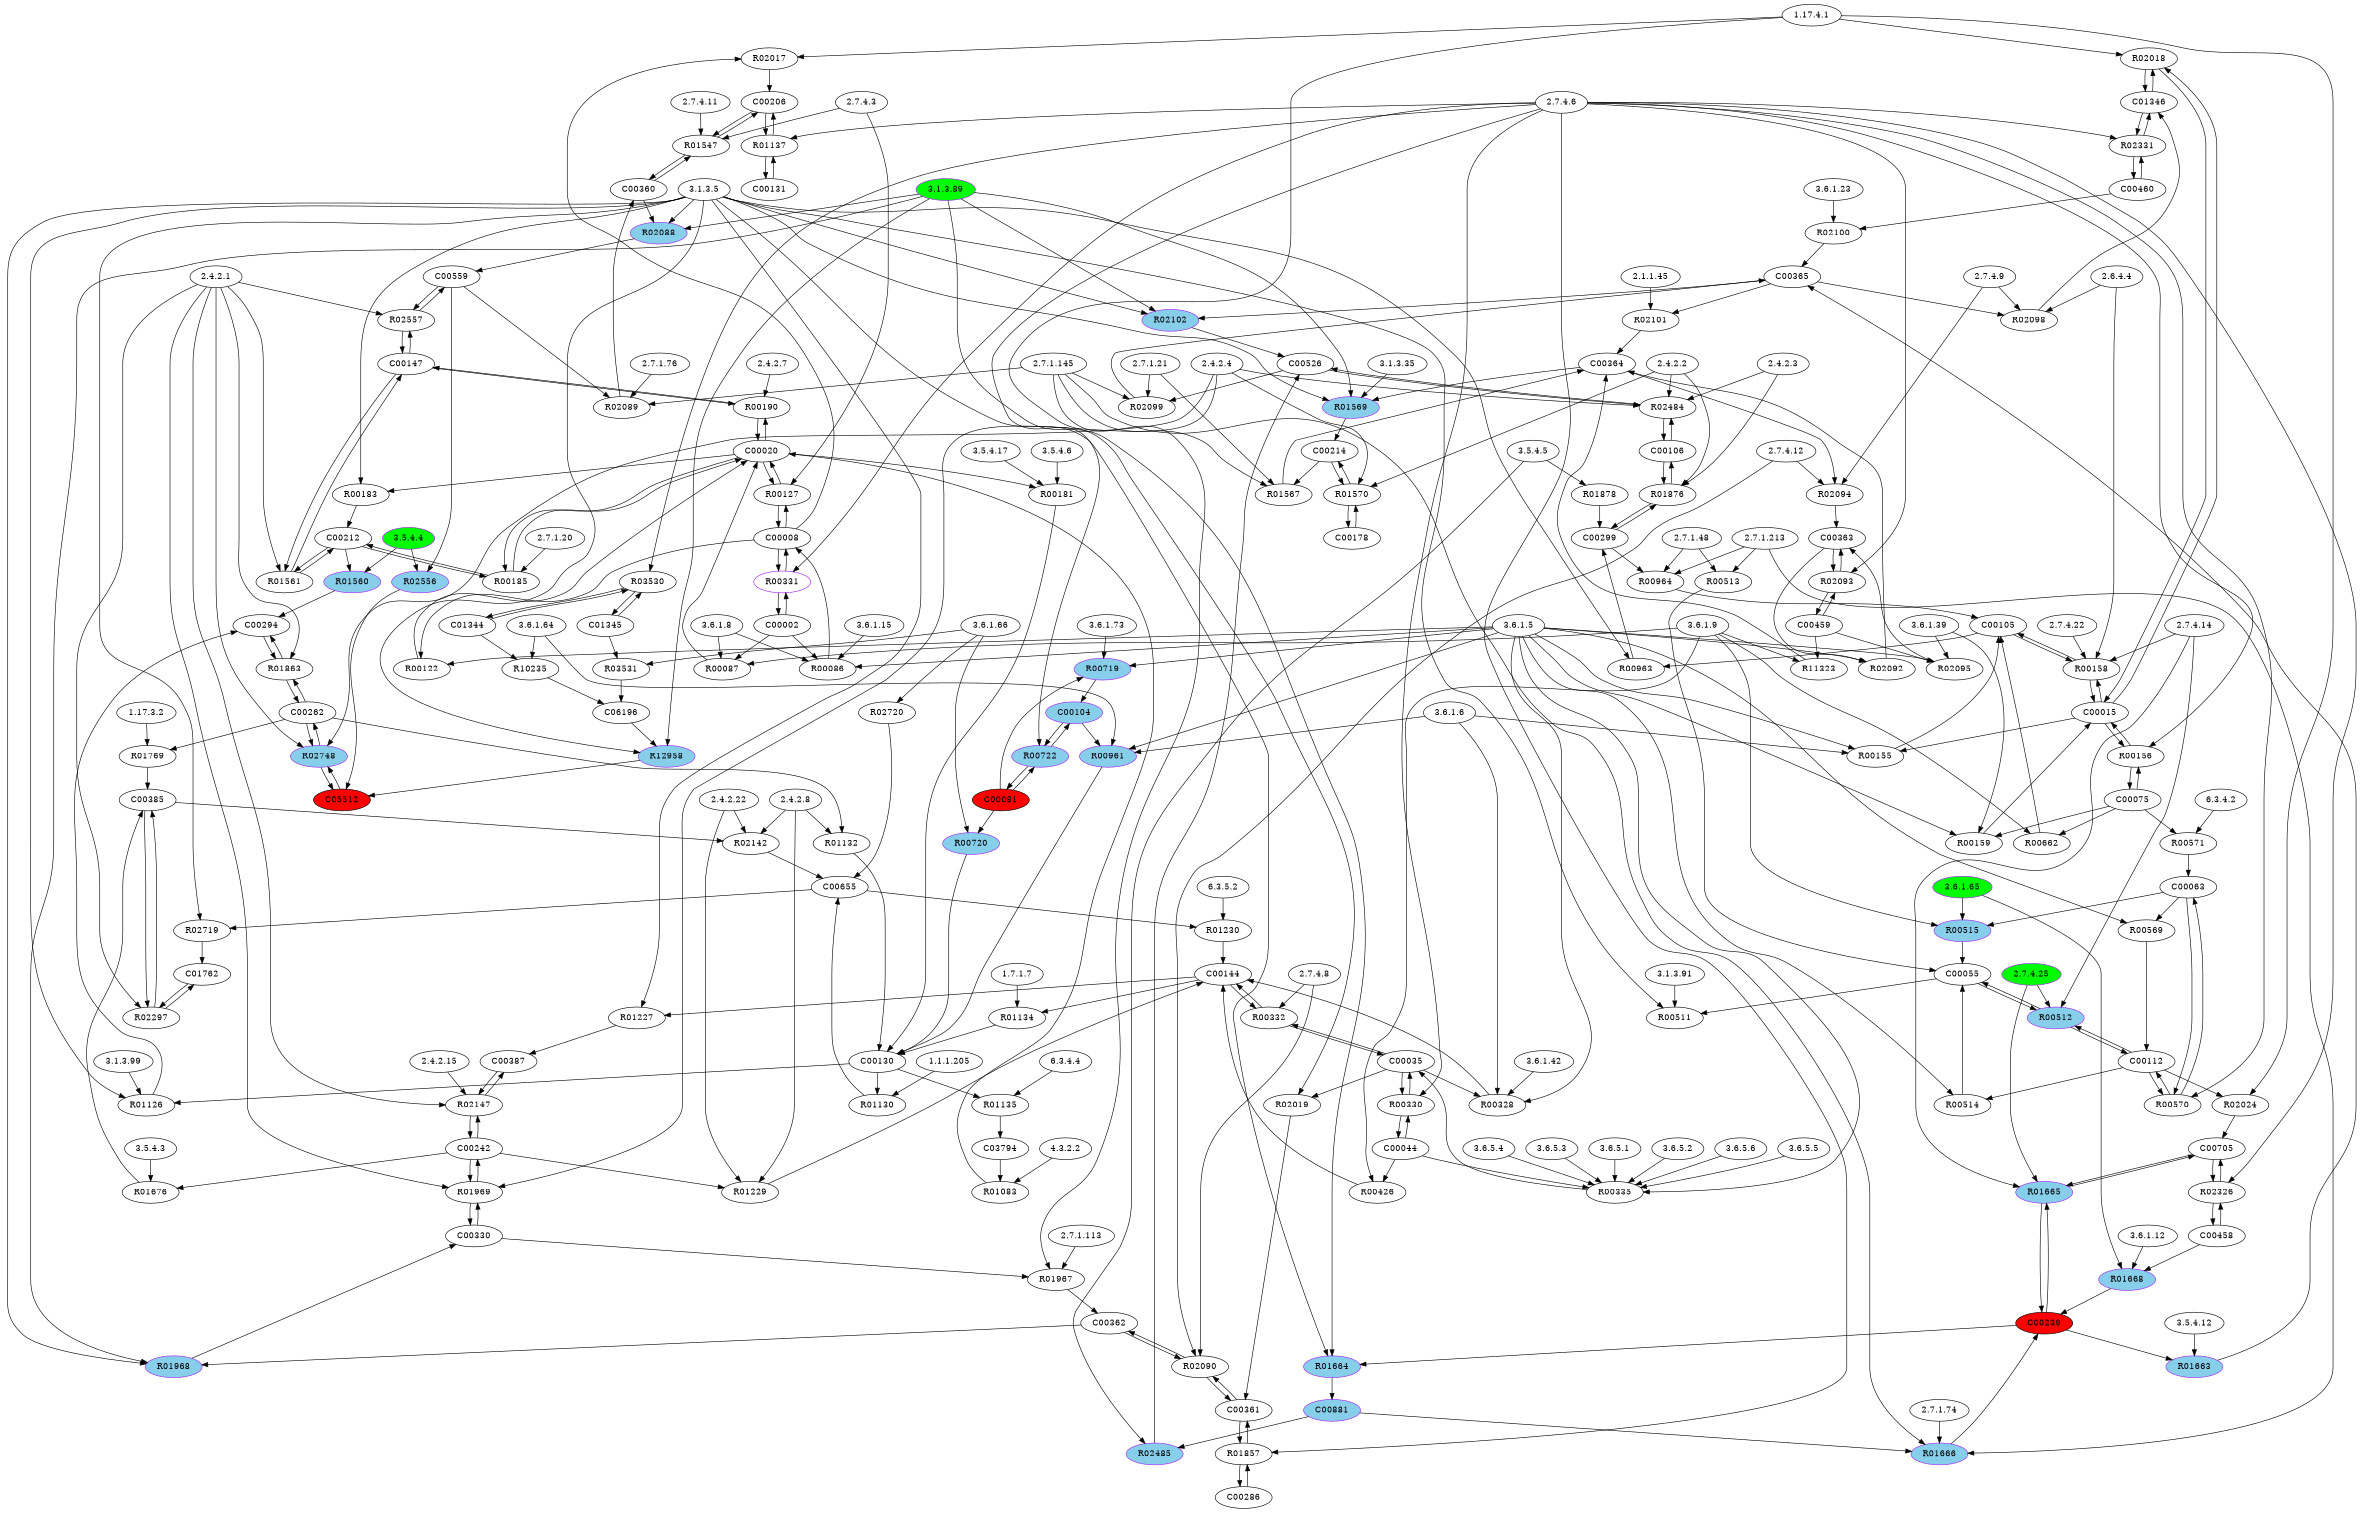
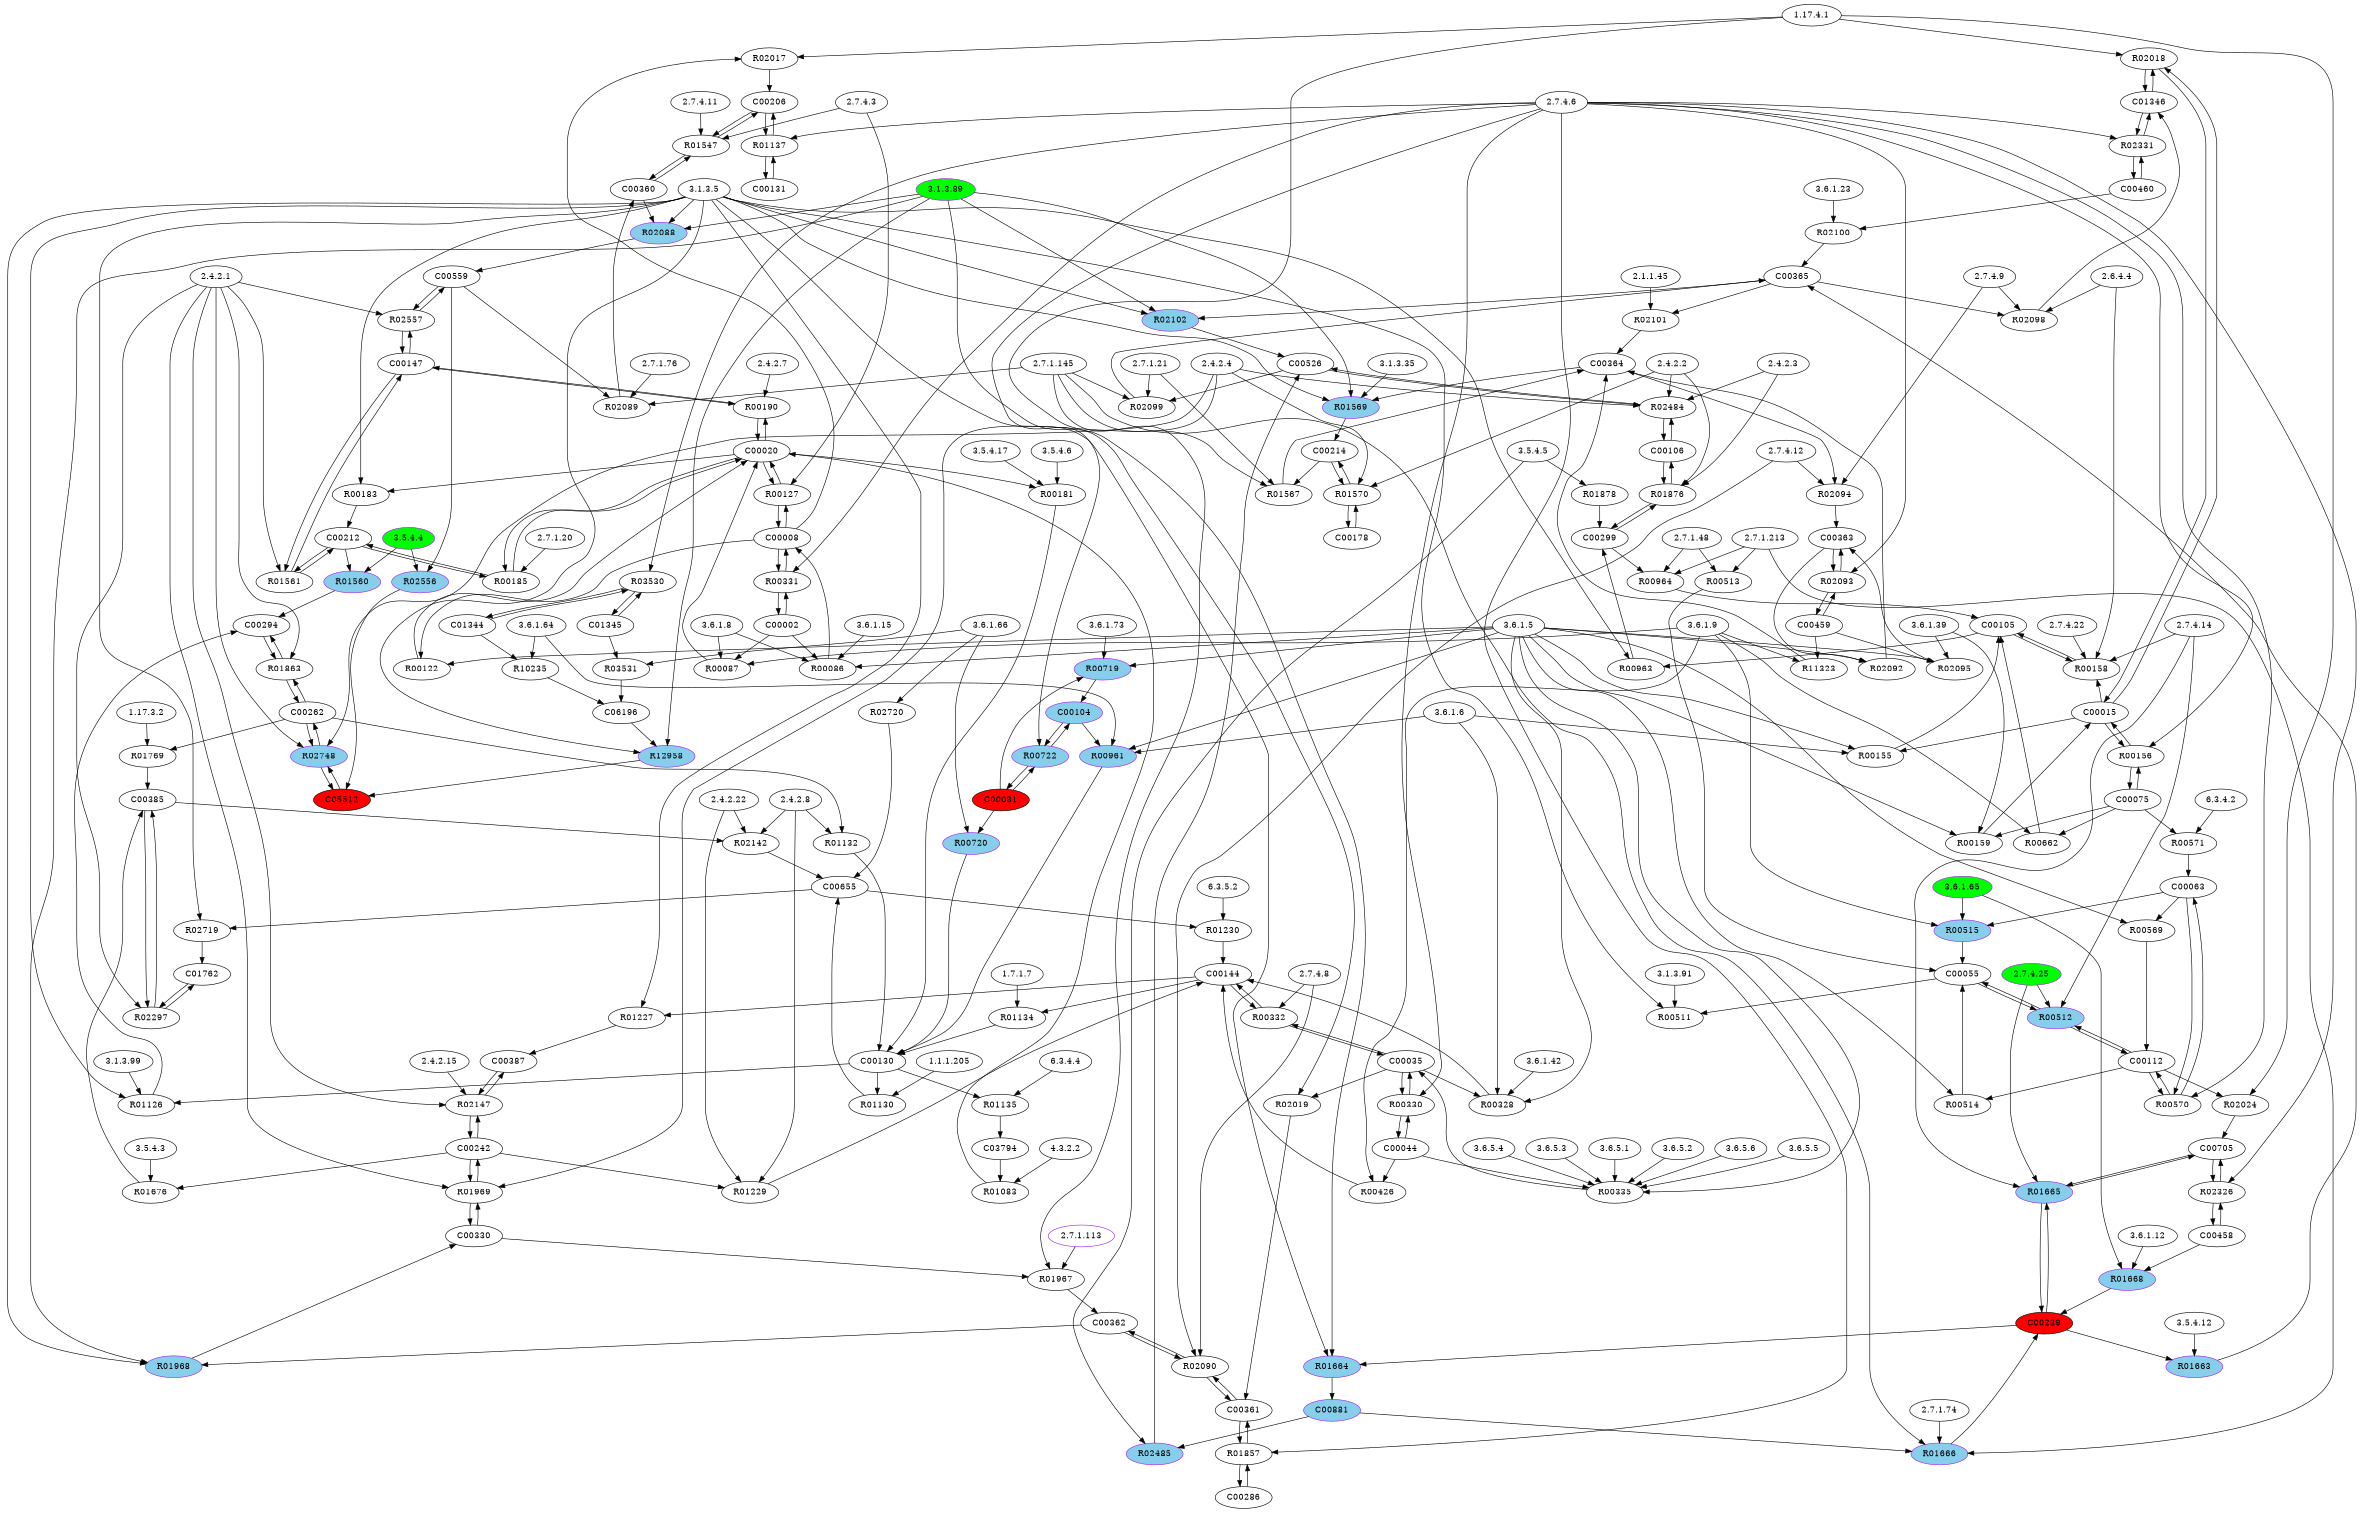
(782, 582) -> (782, 582)
(2091, 688) -> none
(1081, 1236) -> (1081, 1236)
